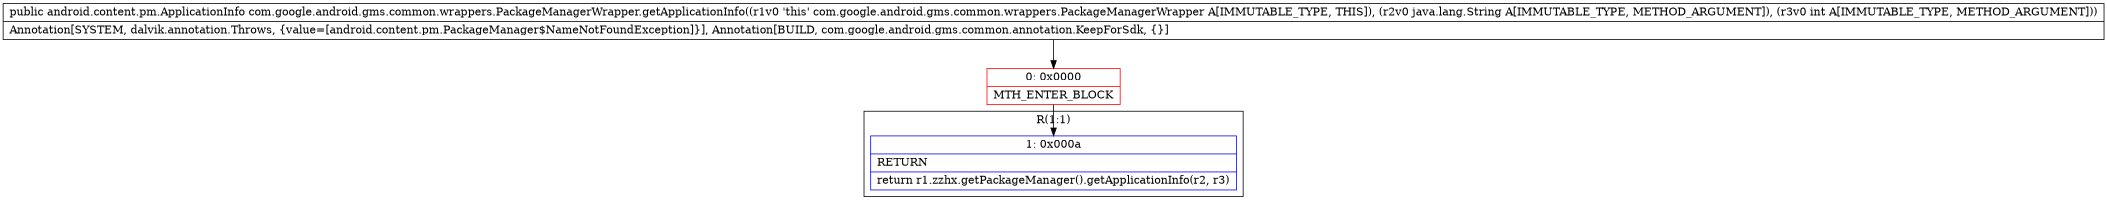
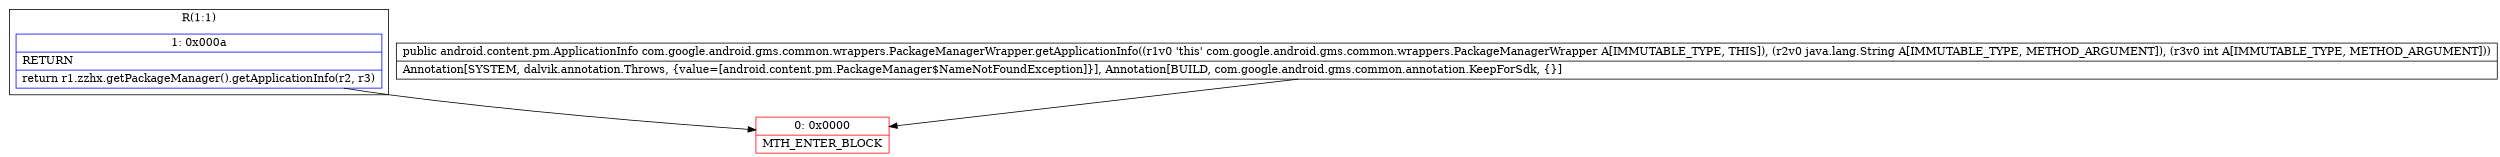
(1054, 116) -> (545, 112)
